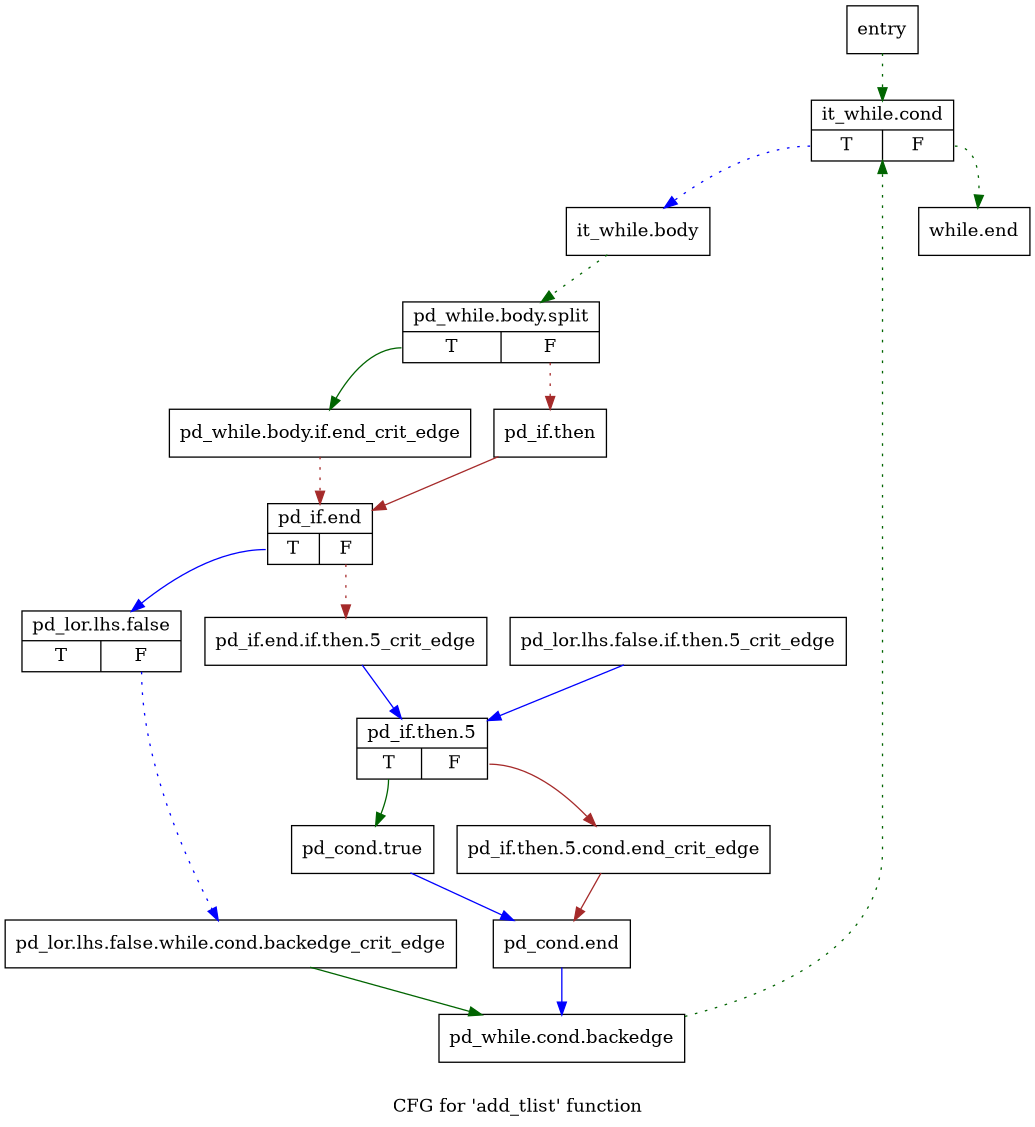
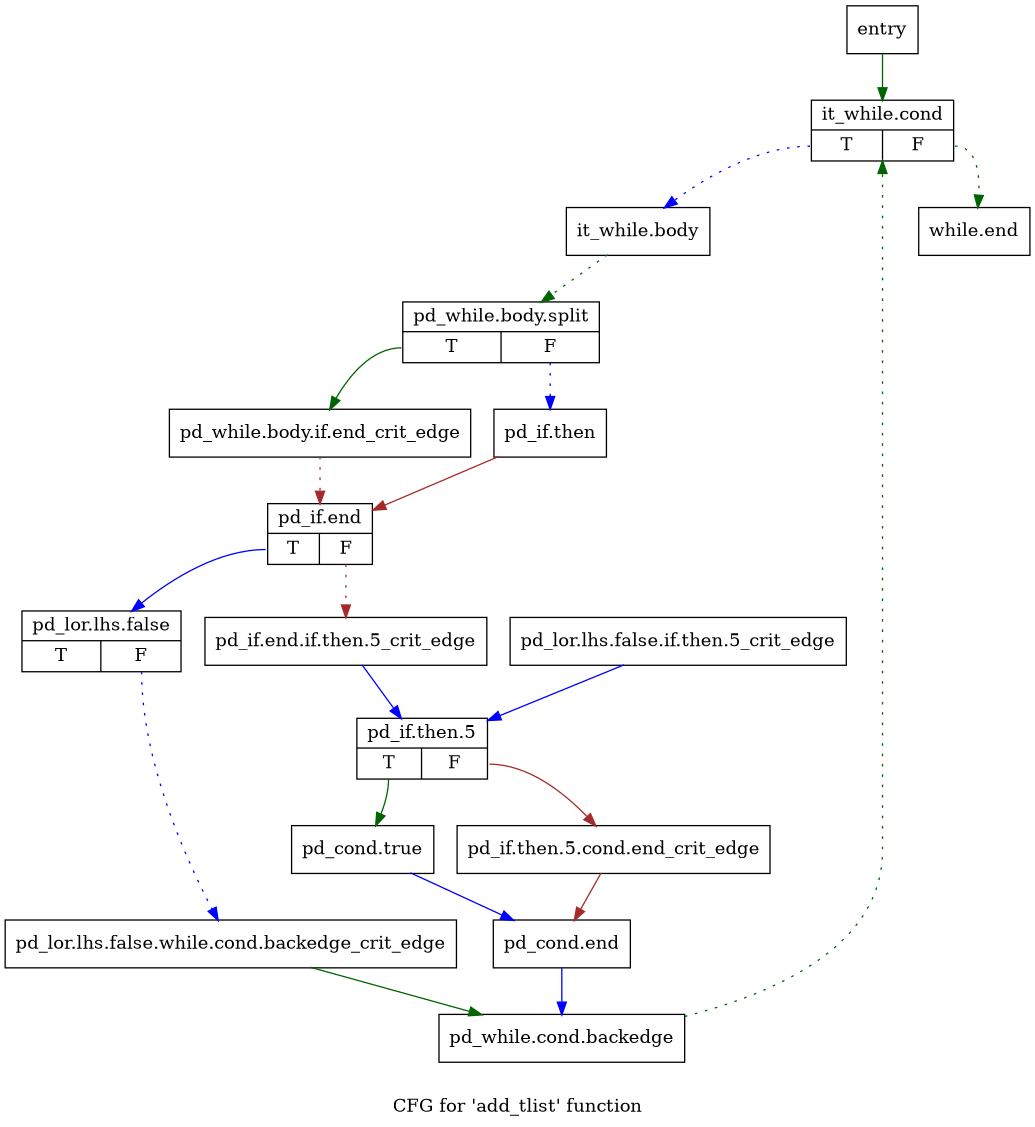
(883, 71) -> (883, 71)
(550, 380) -> (550, 380)
